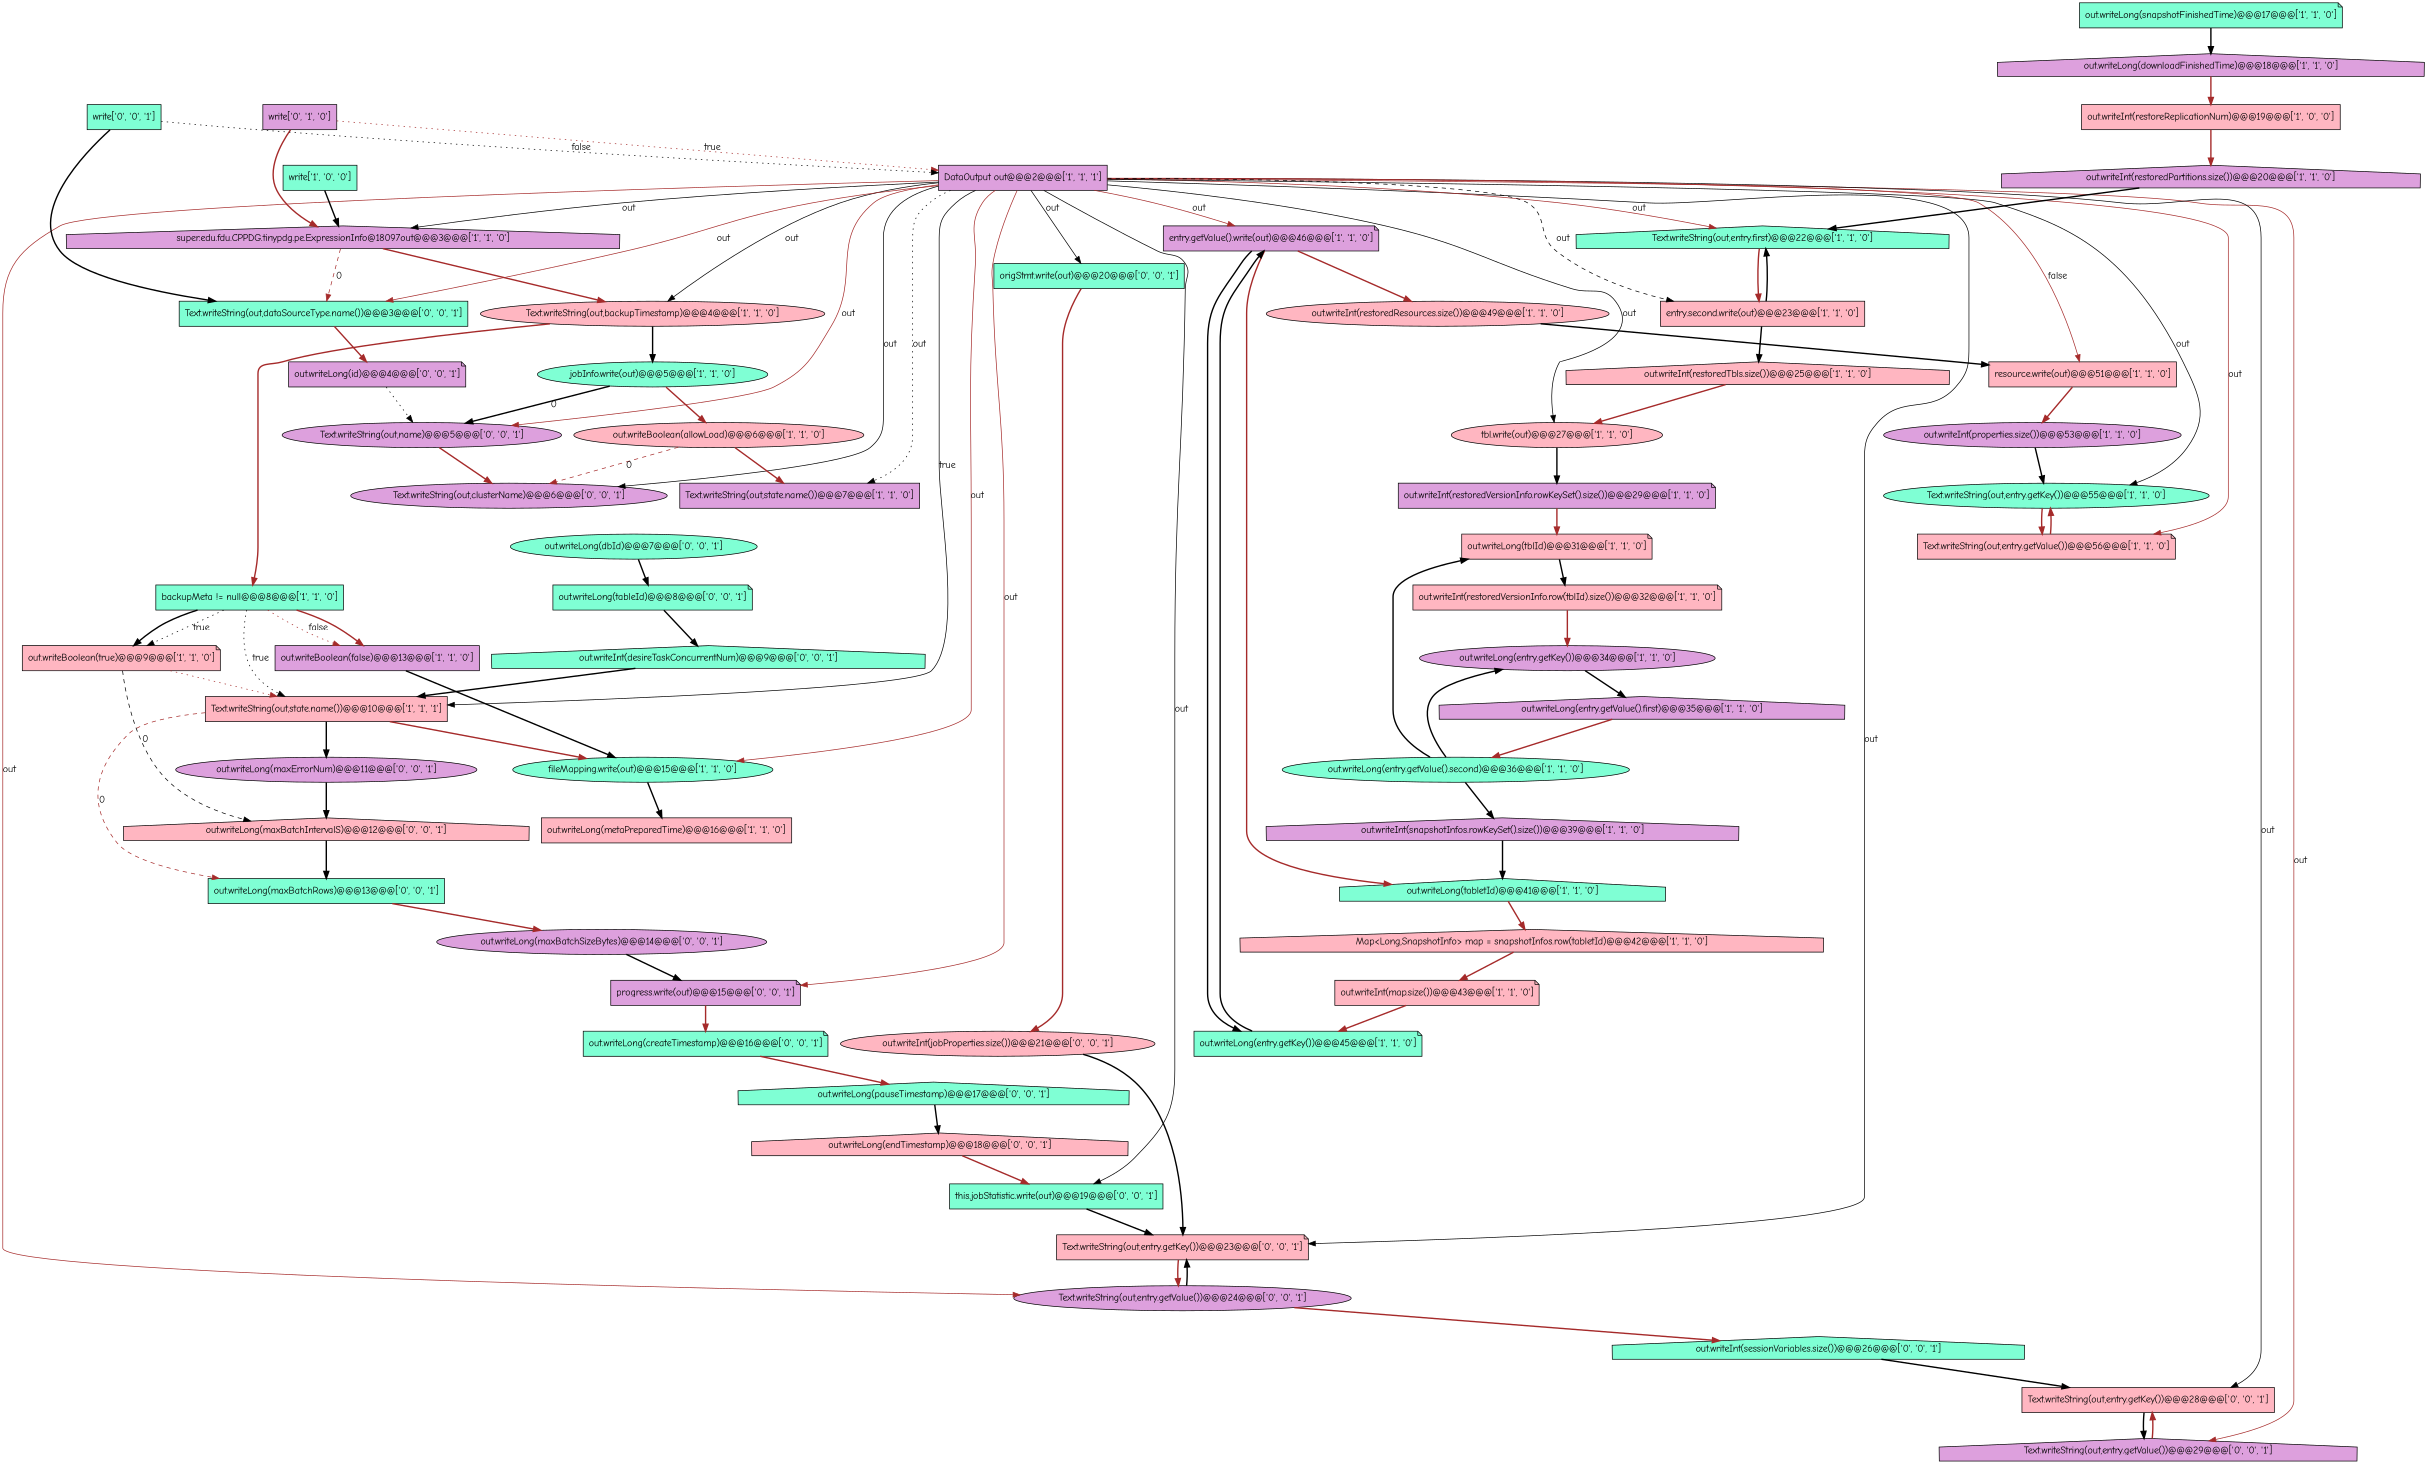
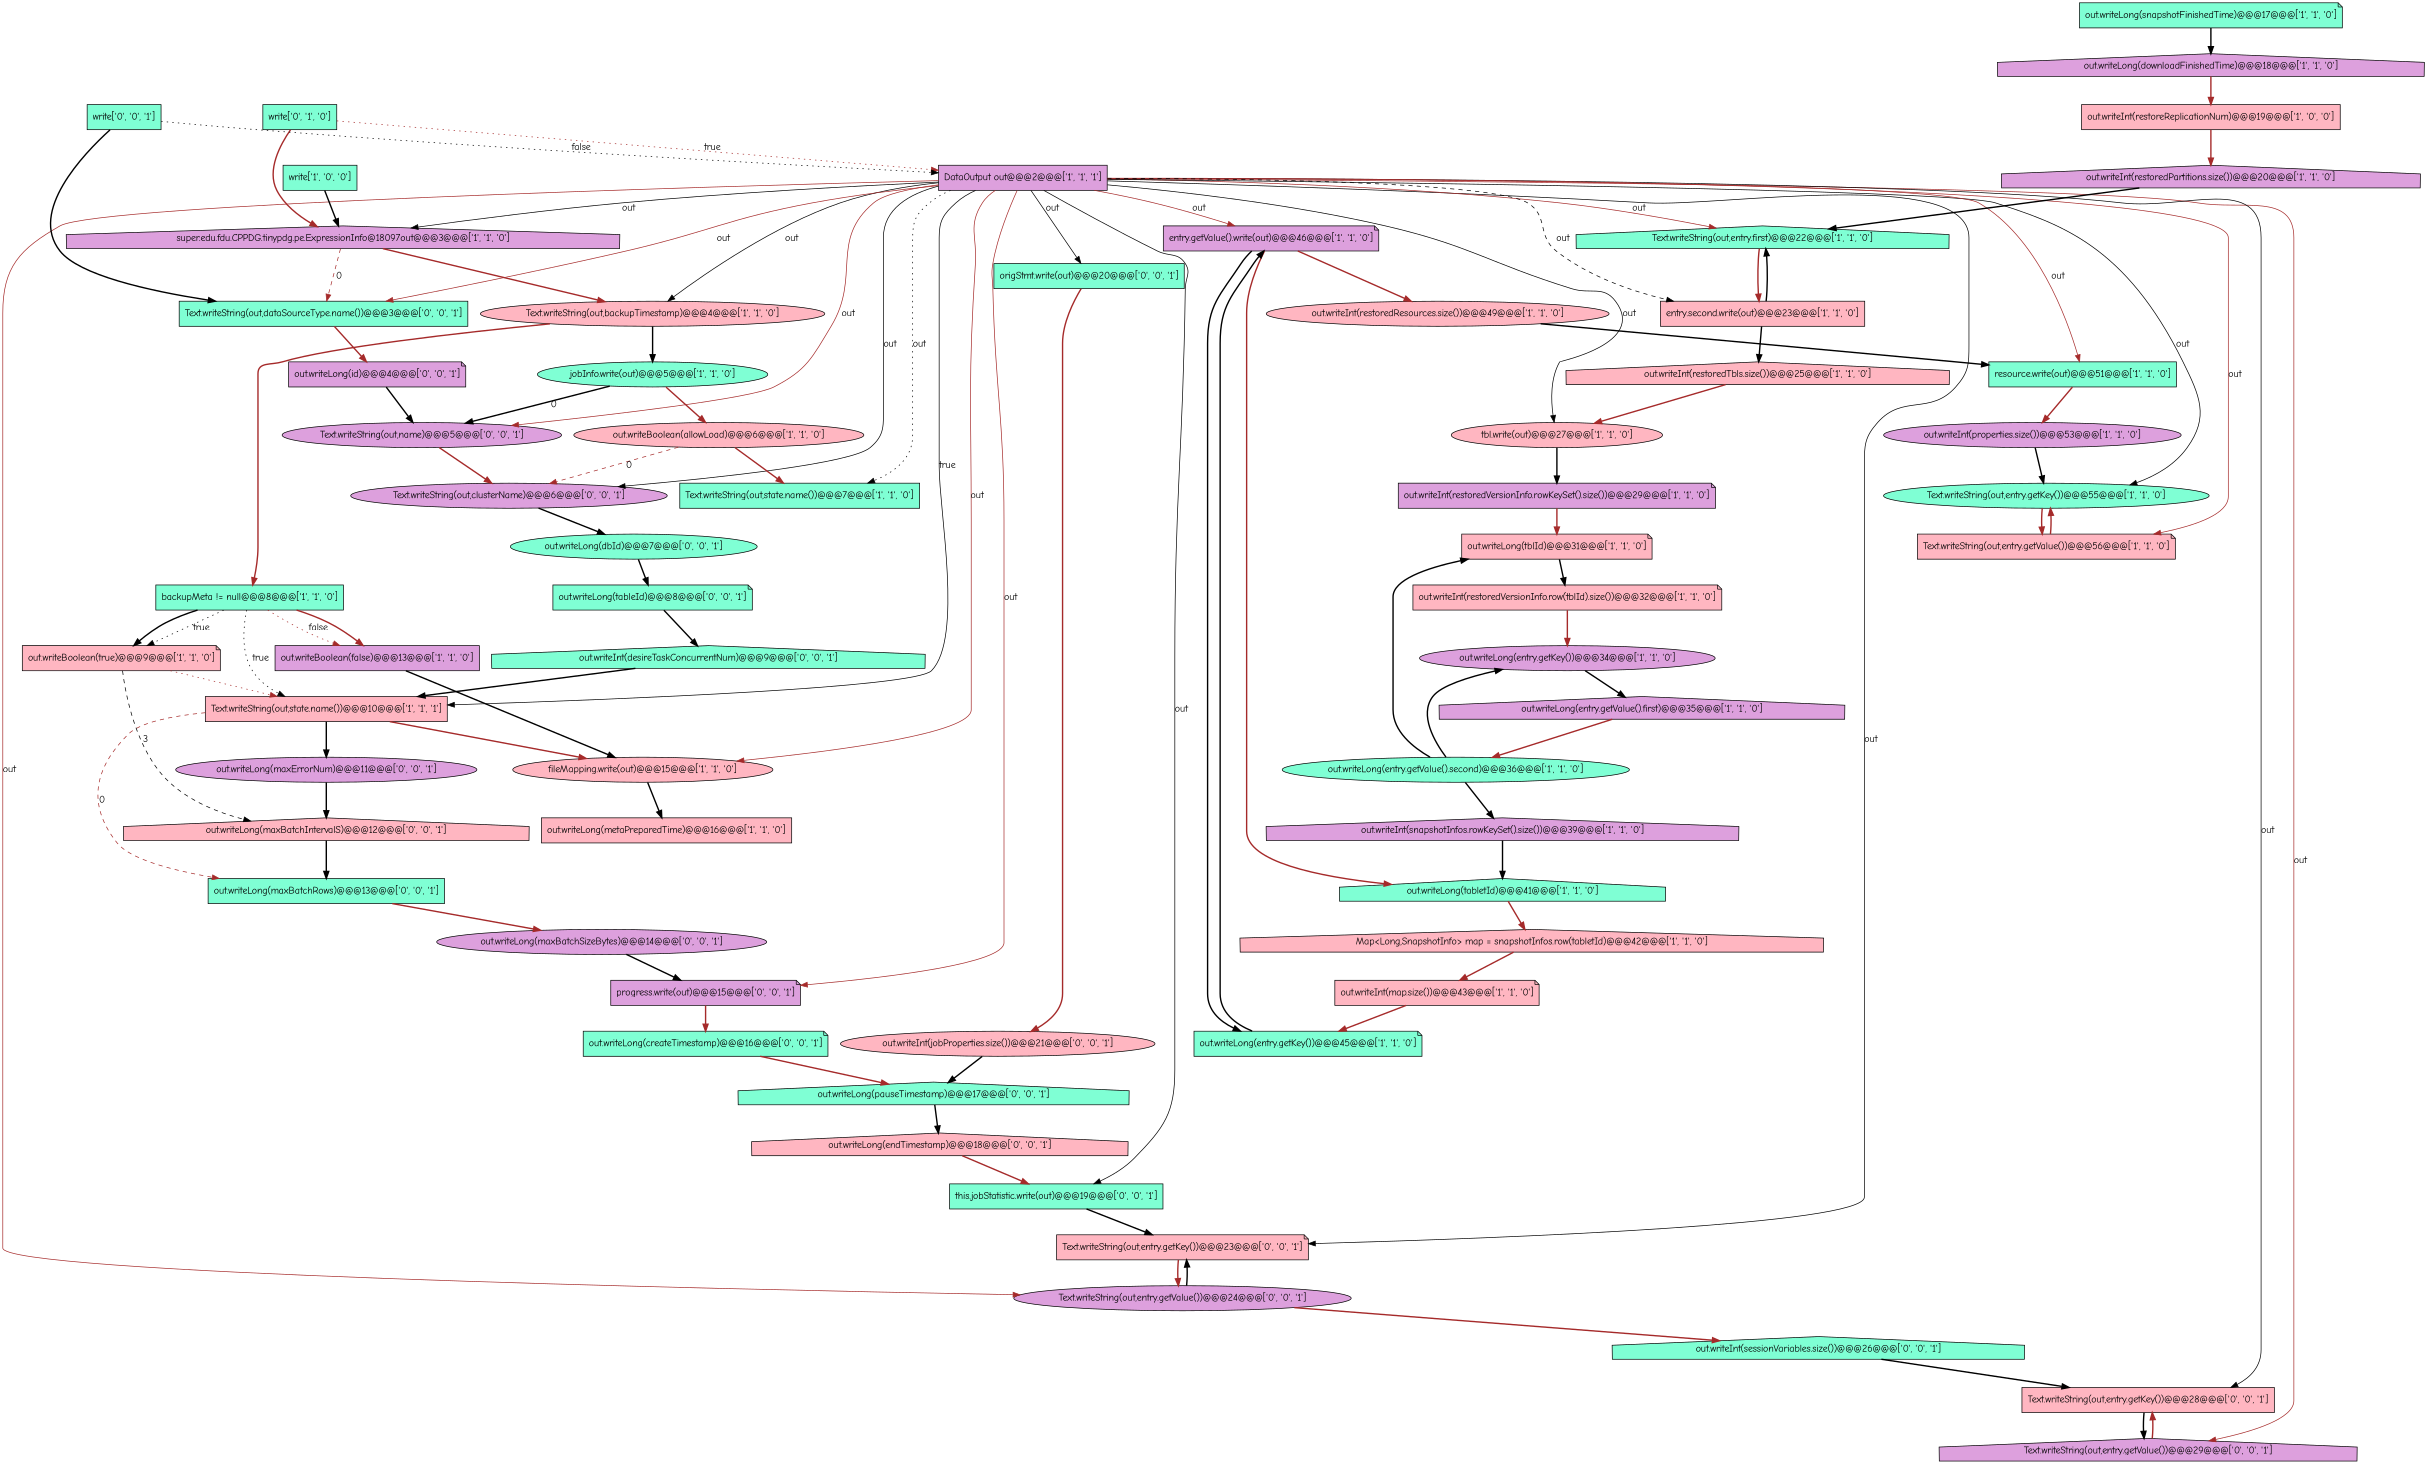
(300, 117) -> (300, 117)
(2058, 276) -> (2058, 276)
(2083, 374) -> (2083, 374)
(397, 402) -> (397, 402)
(800, 496) -> (800, 496)
none -> (568, 520)
(145, 739) -> (145, 739)
(643, 770) -> (643, 770)
(1160, 1117) -> (968, 1067)
